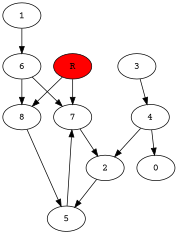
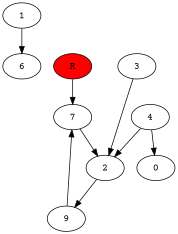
(143, 88) -> (122, 114)
(44, 89) -> none
(22, 117) -> none
(66, 219) -> (66, 219)
